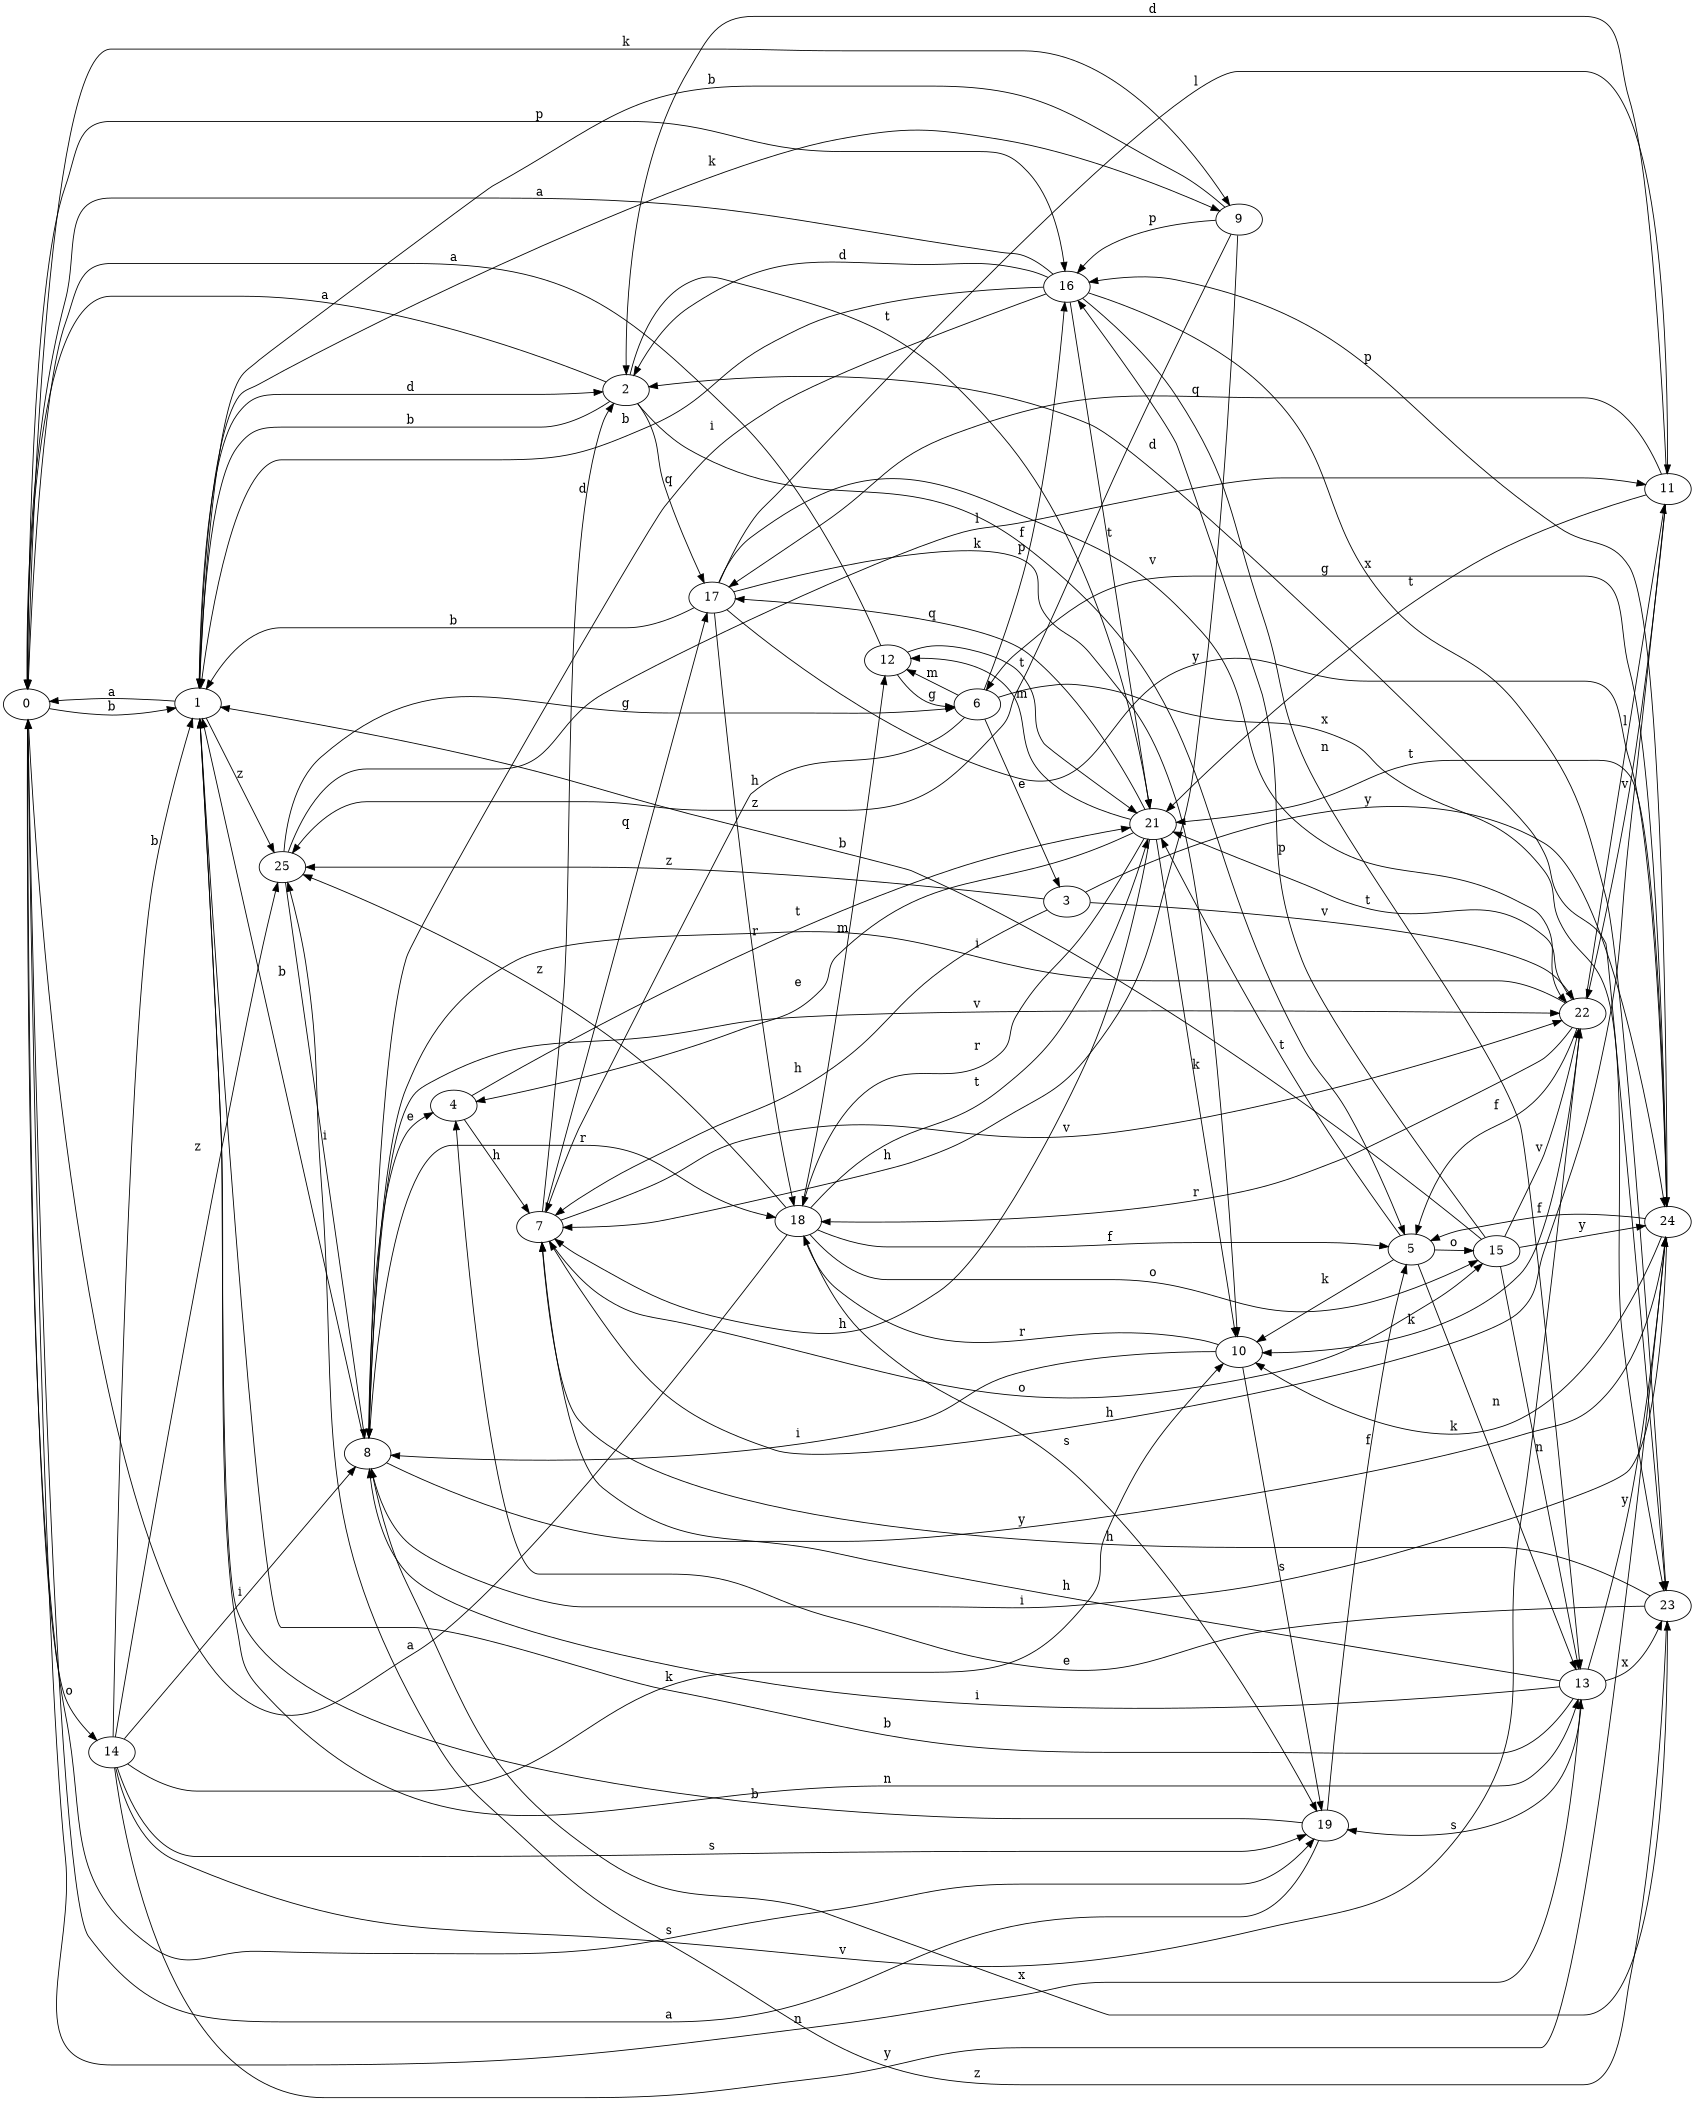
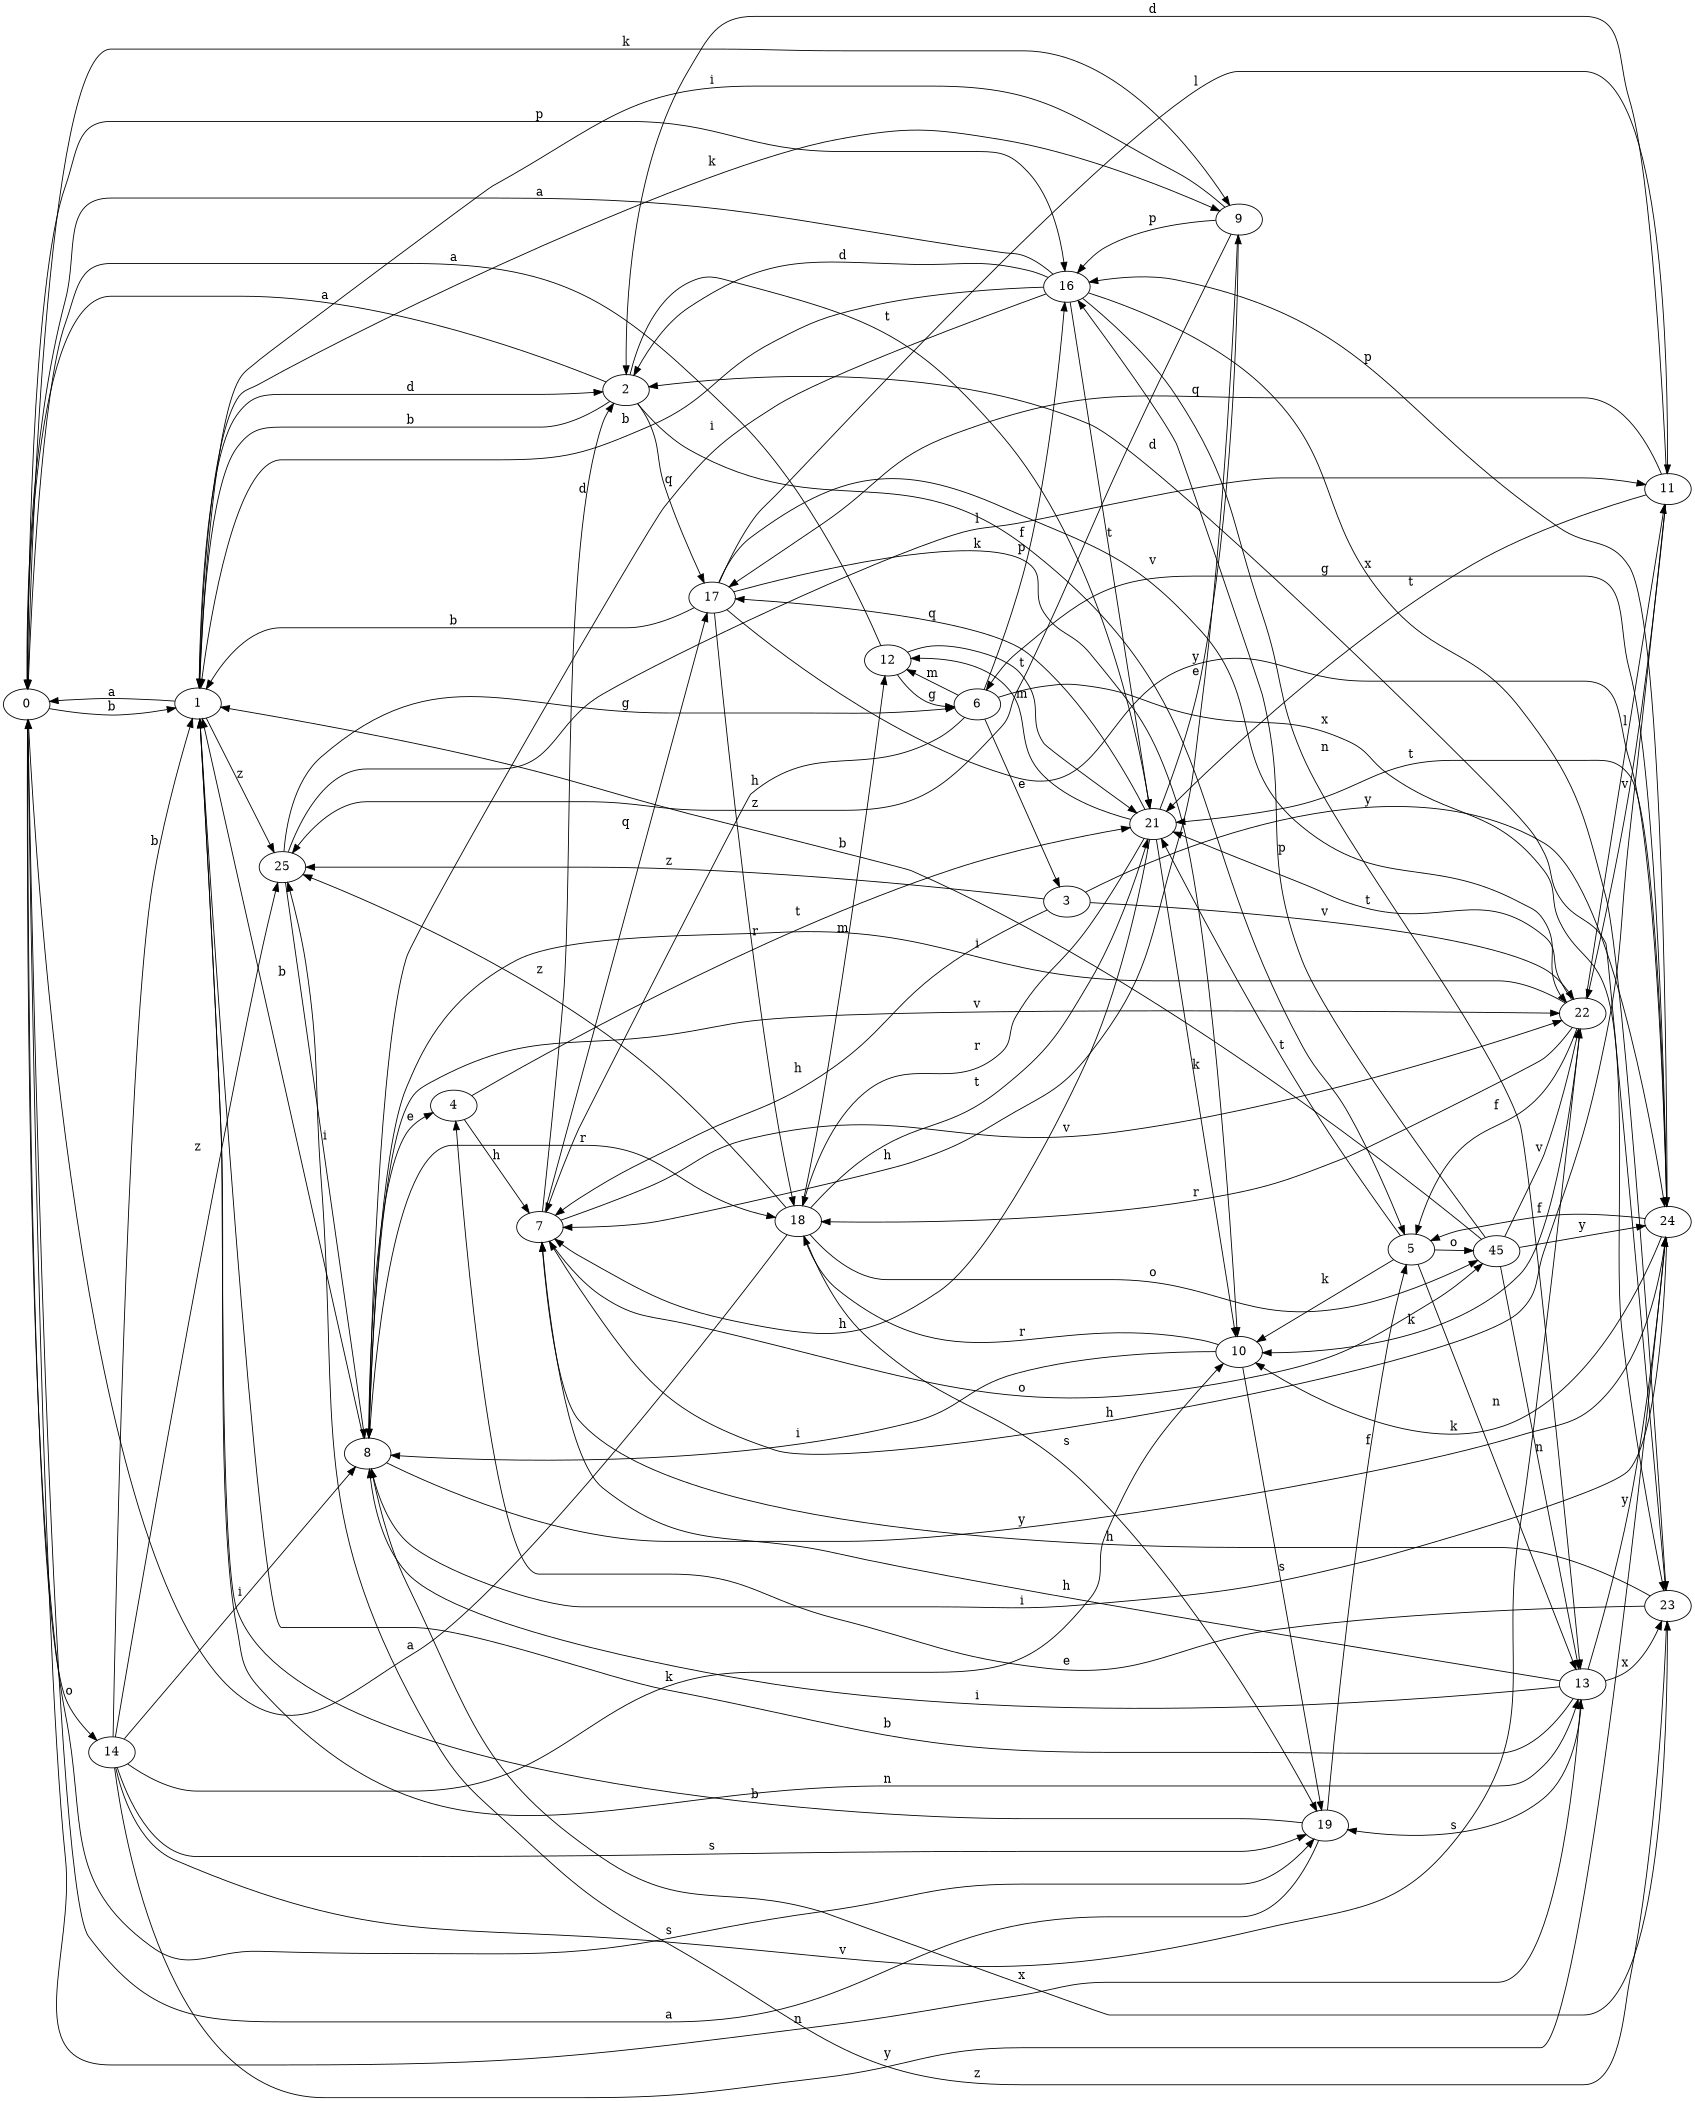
(712, 81) -> (712, 81)
(823, 987) -> (1222, 530)
(1097, 1245) -> none
(1497, 1251) -> (1497, 1251)
